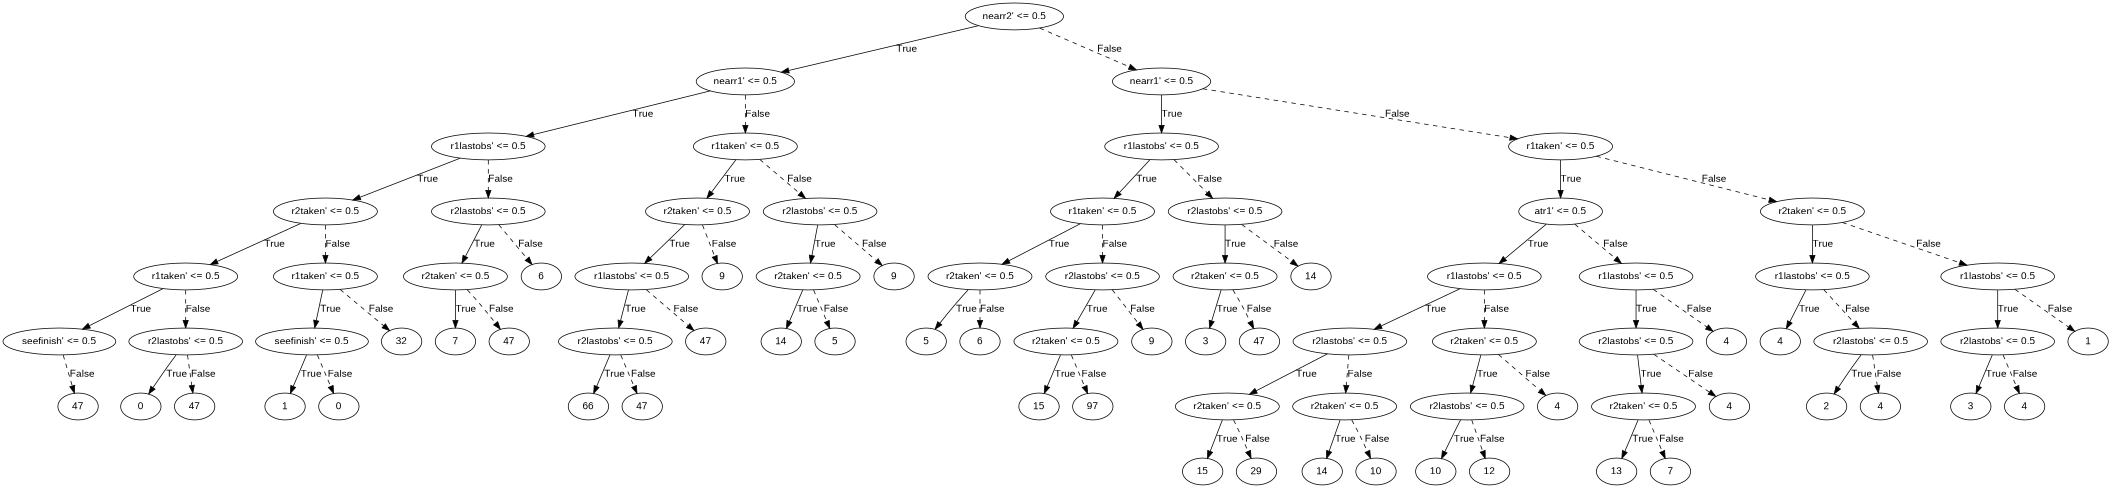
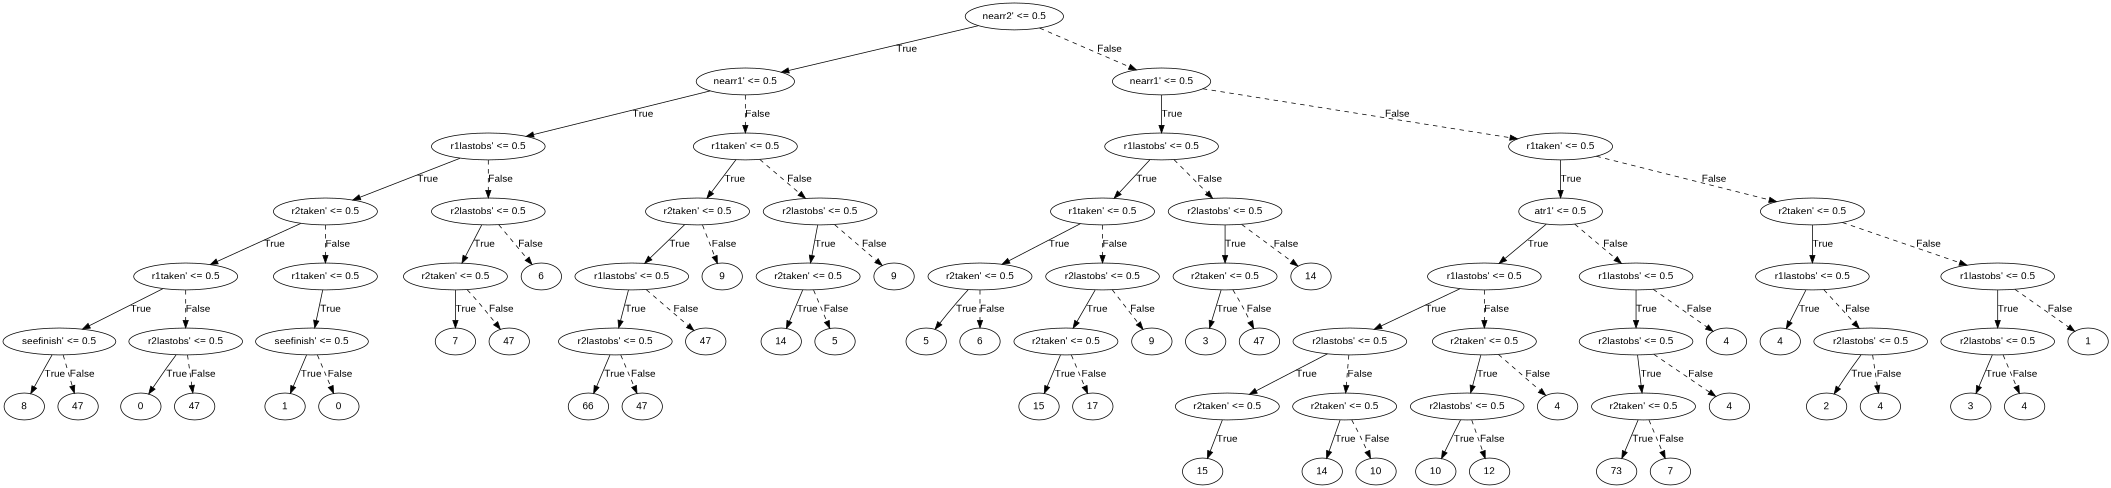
(402, 341) -> none
none -> (24, 406)
(1093, 406) -> (1093, 406)
(1256, 471) -> none
(1617, 471) -> (1617, 471)
